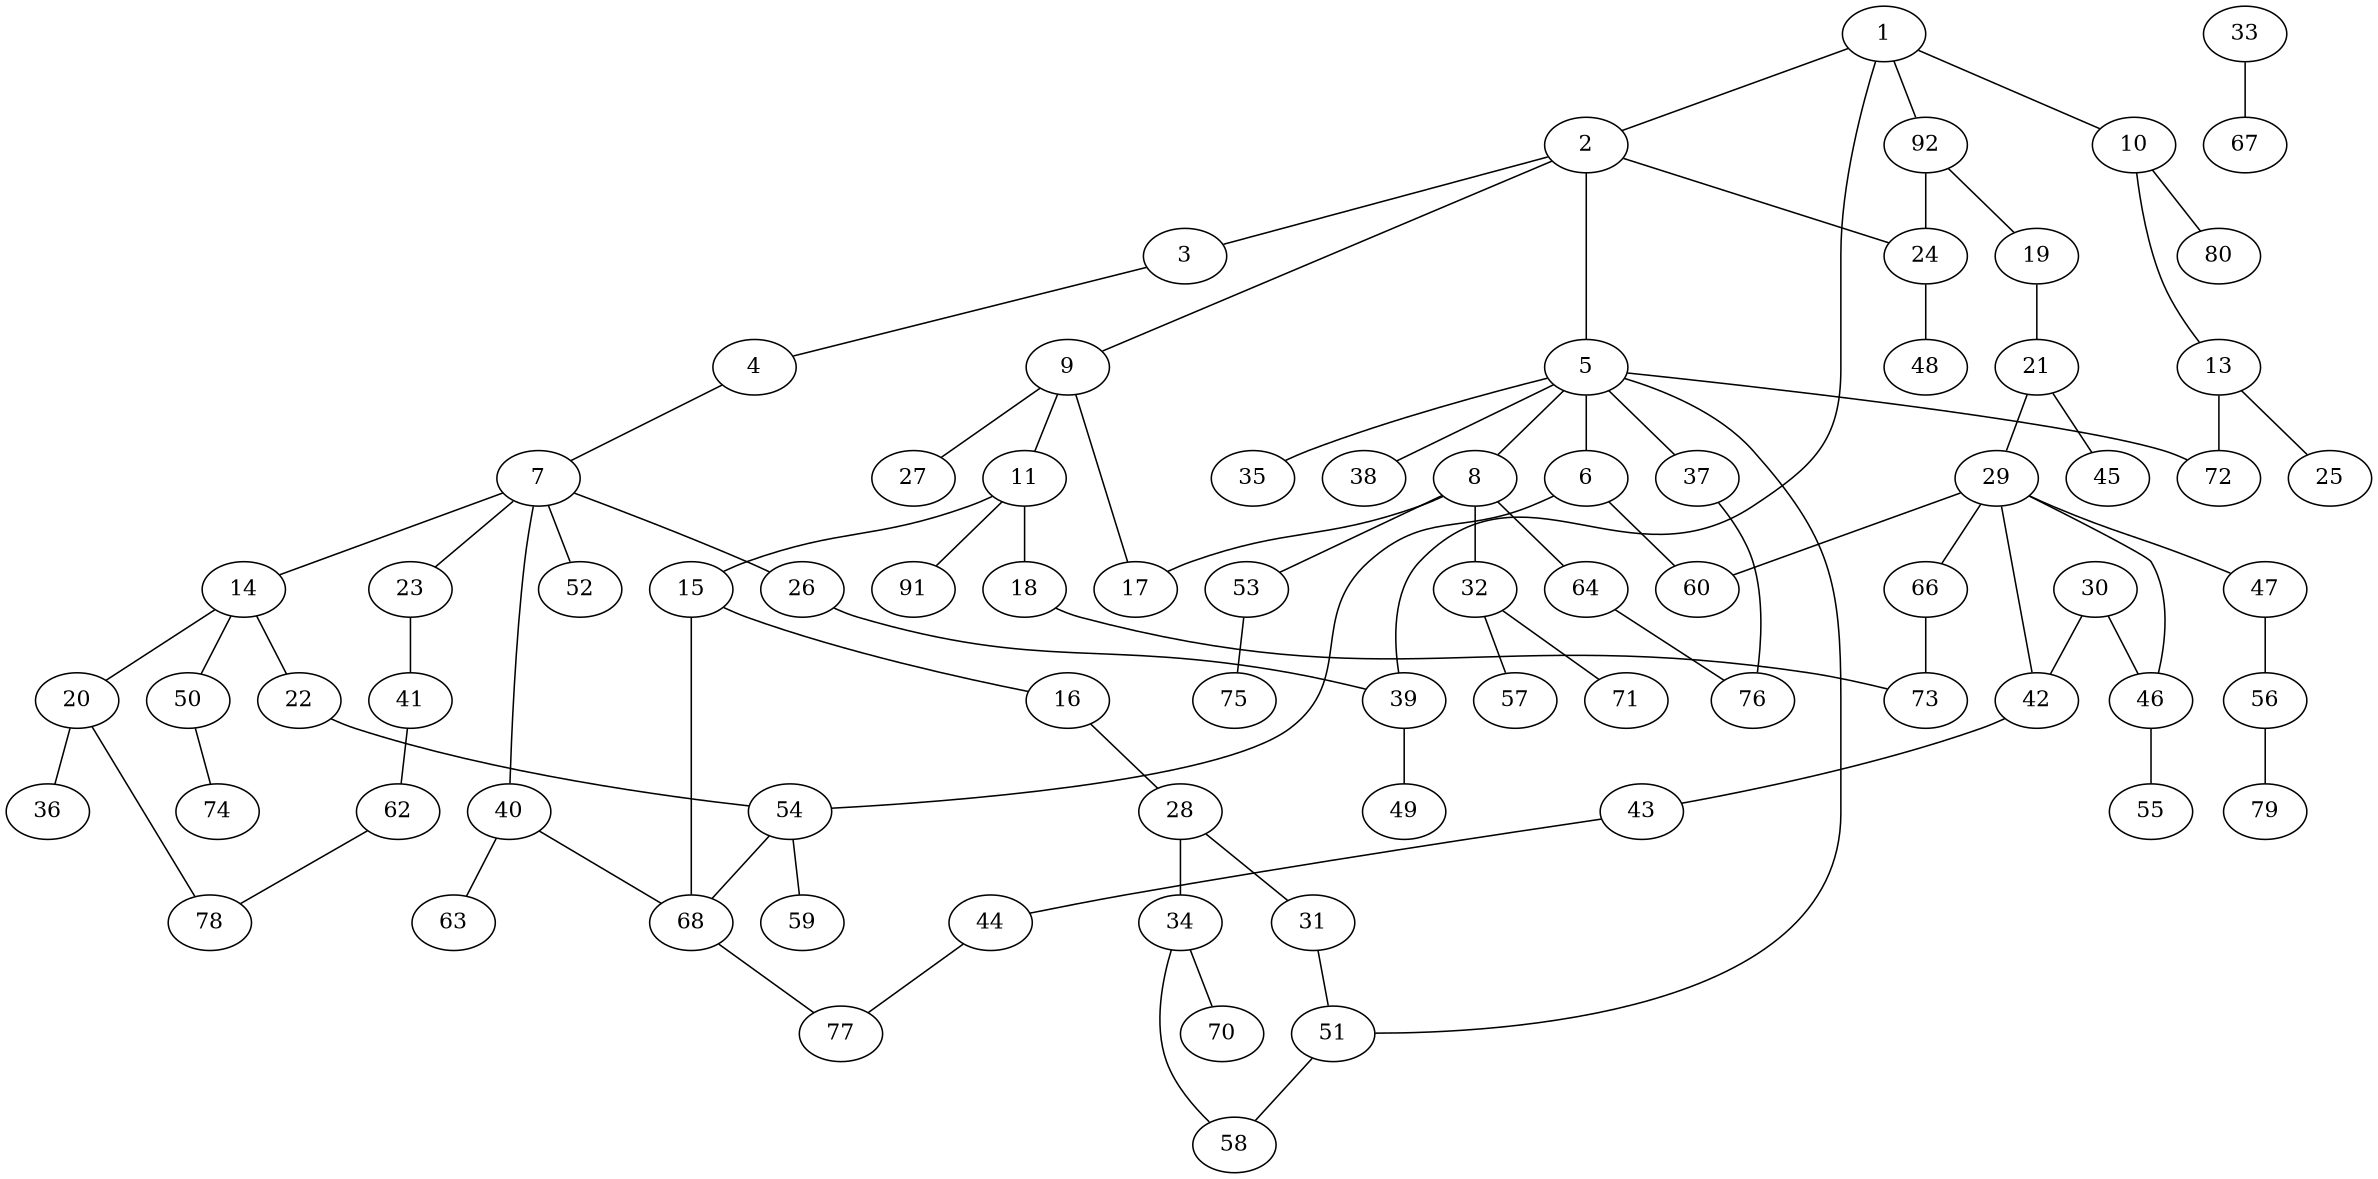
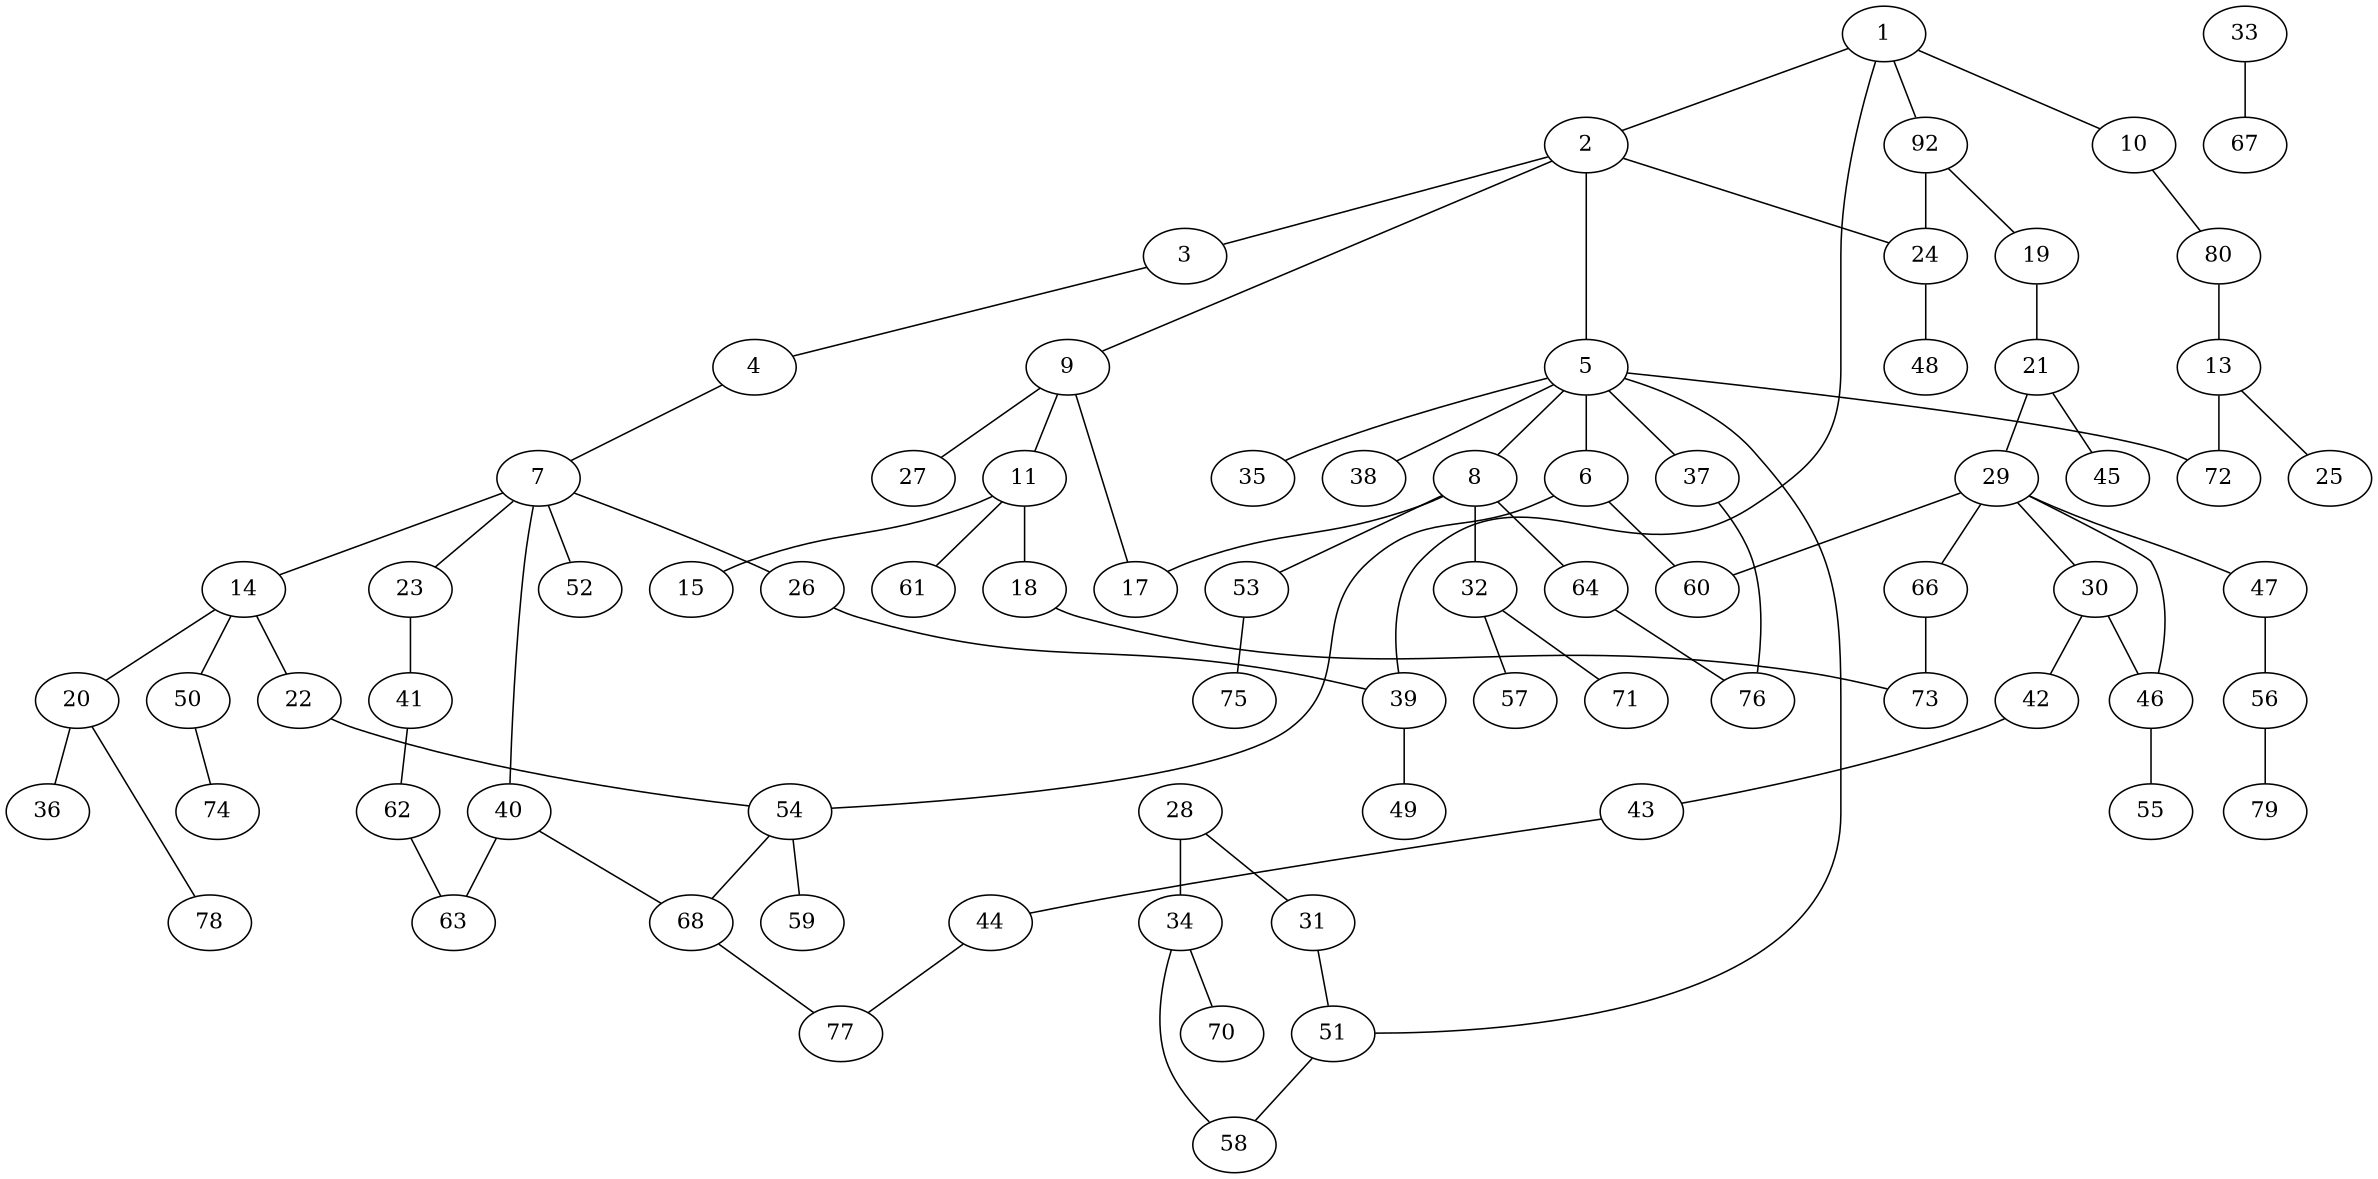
(2155, 262) -> (2219, 312)
(913, 589) -> (913, 589)
(2017, 589) -> (2046, 534)
(1068, 701) -> none
(691, 756) -> none
(304, 867) -> (426, 867)
